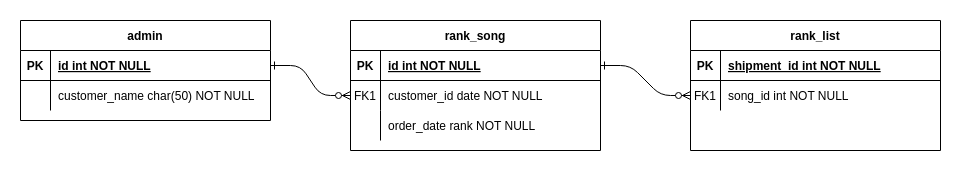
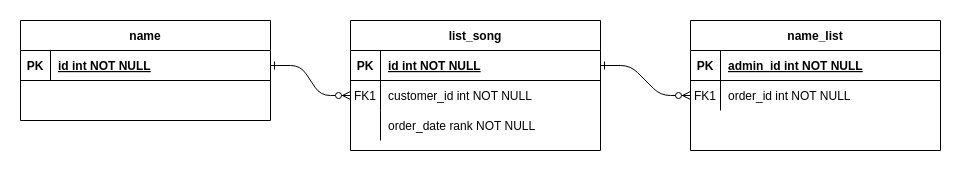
(145, 36) -> (145, 36)
(475, 36) -> (475, 36)
(815, 36) -> (815, 36)
(801, 66) -> (791, 66)
(161, 96) -> none
(466, 96) -> (461, 96)
(787, 96) -> (791, 96)
